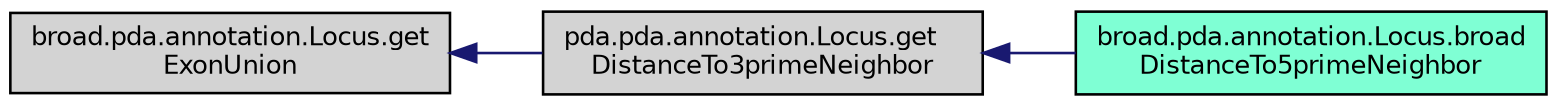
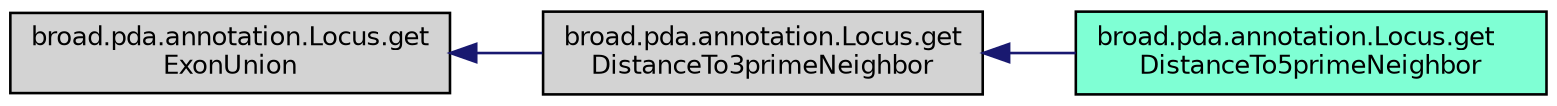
(763, 53) -> (763, 53)
(1311, 53) -> (1311, 53)
